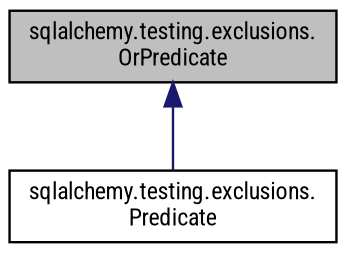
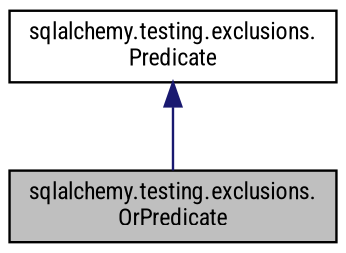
(173, 139) -> (173, 139)
